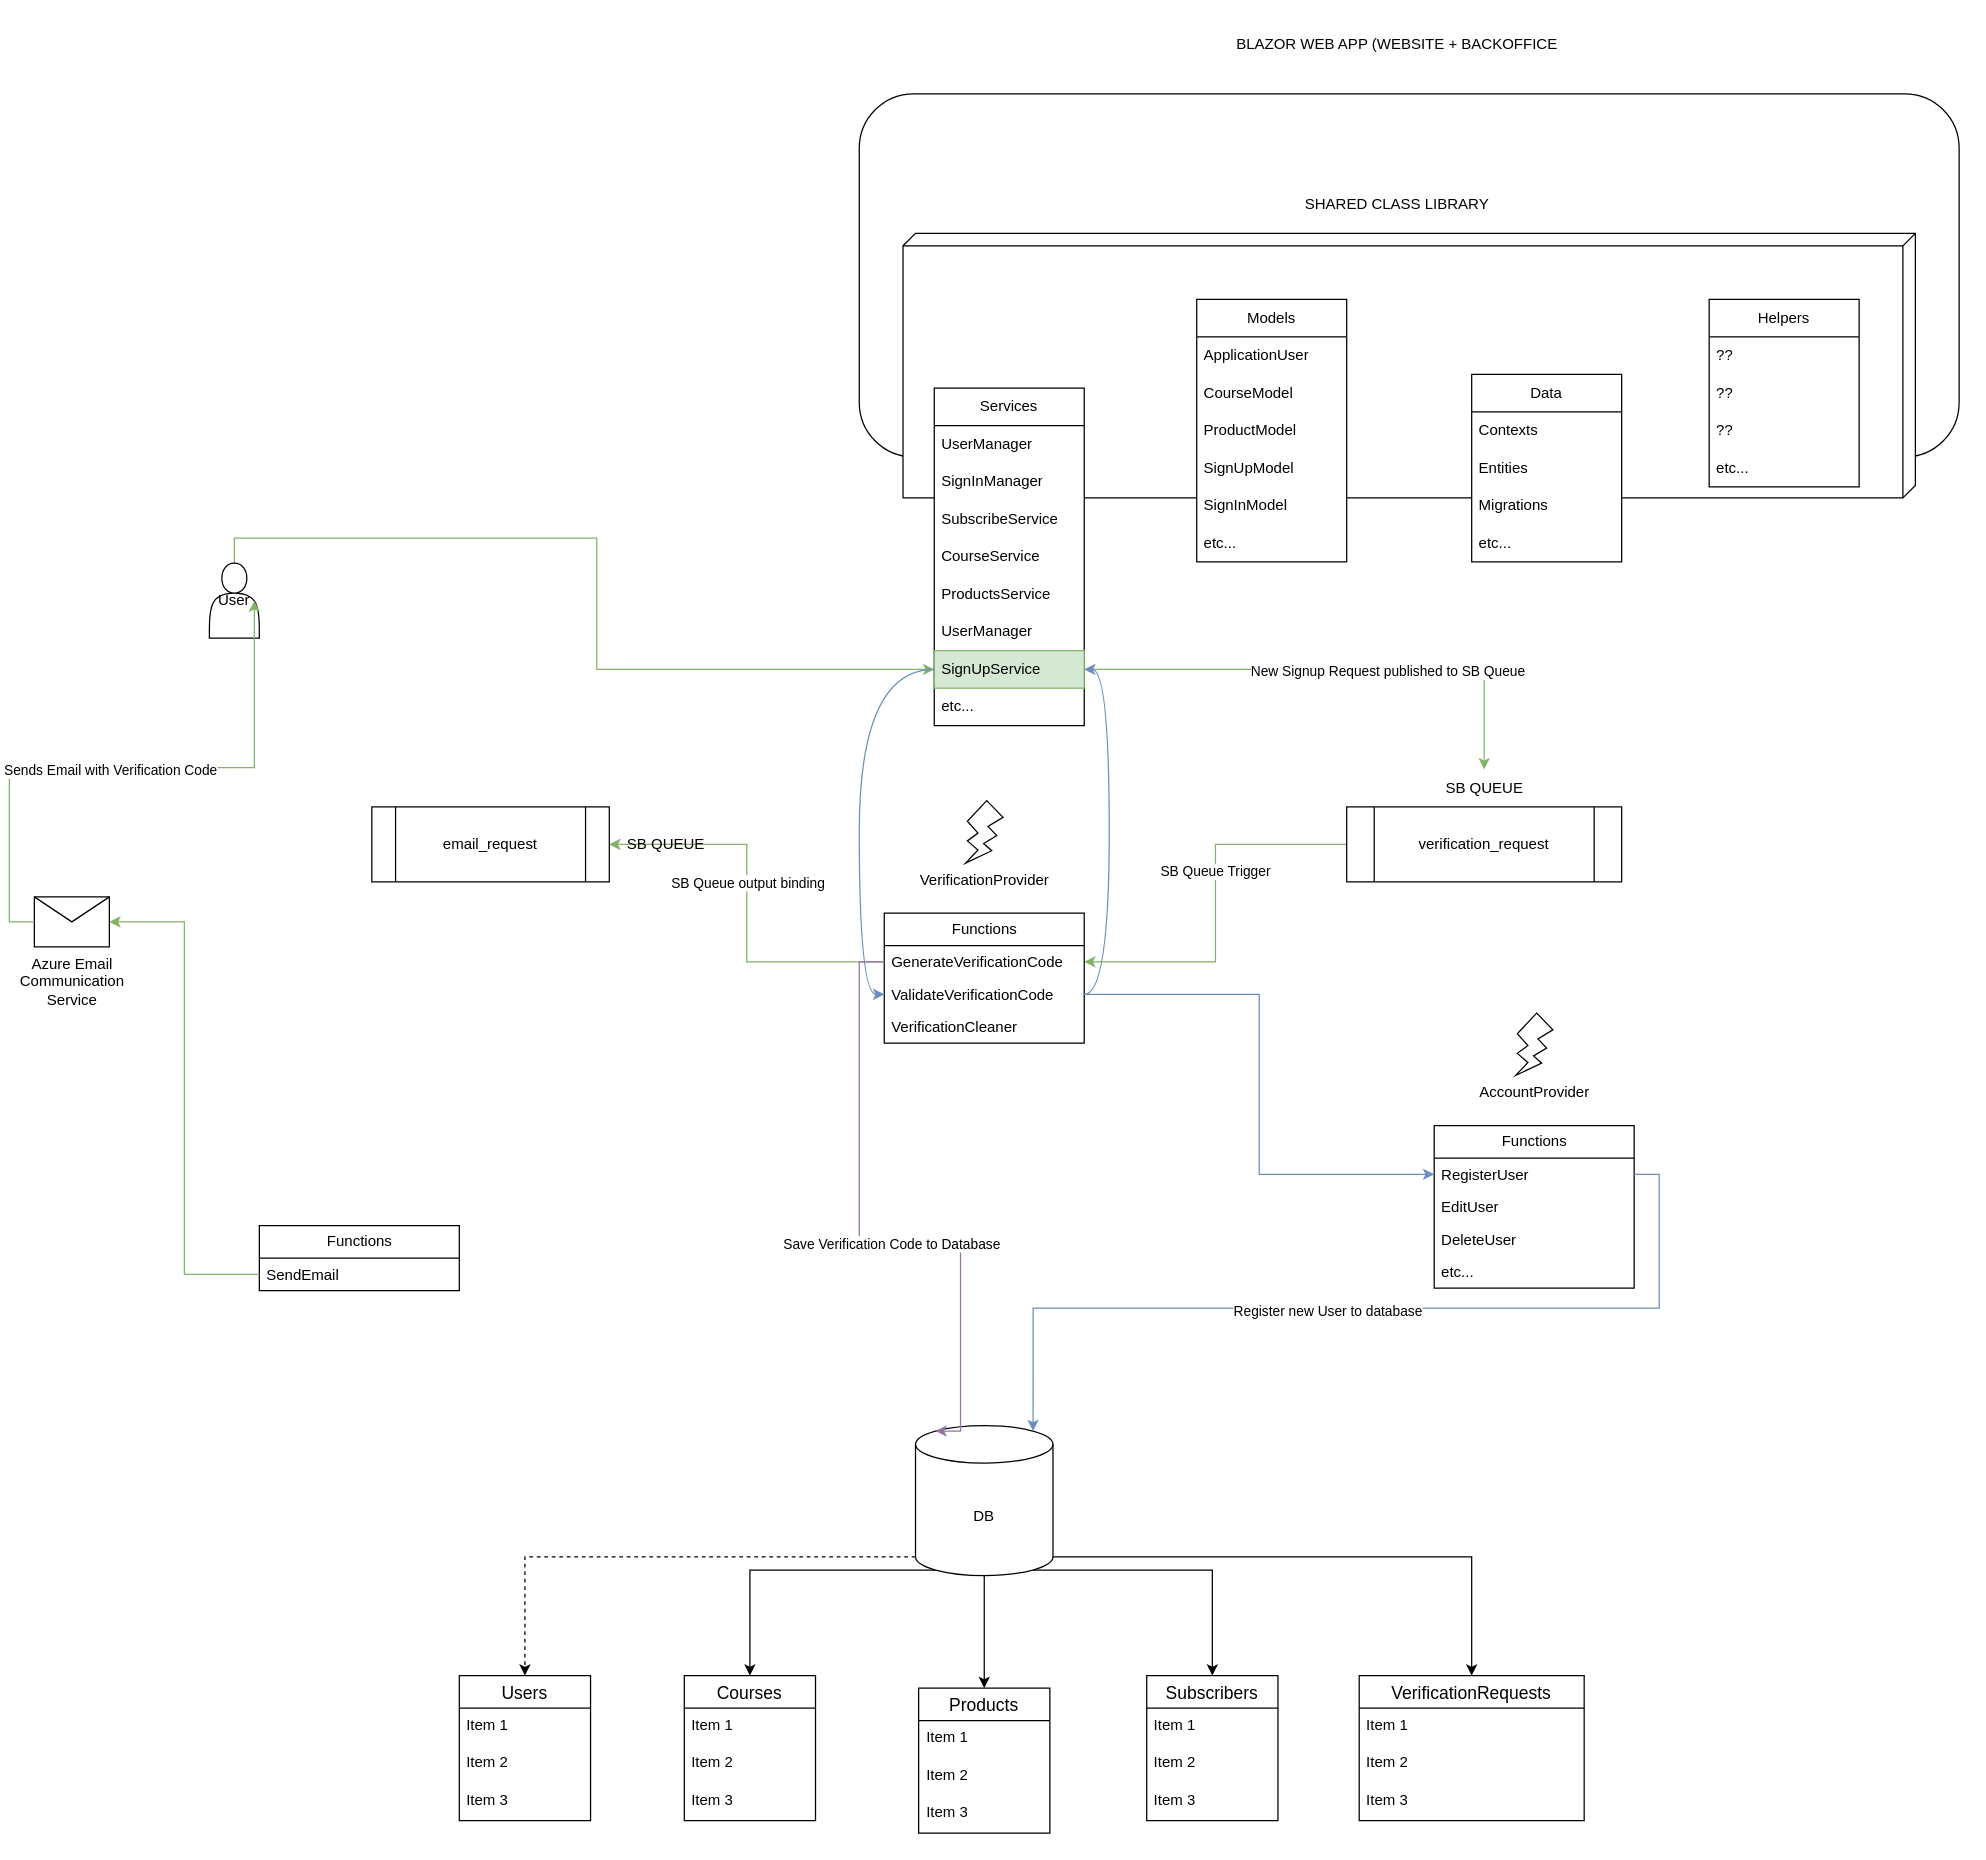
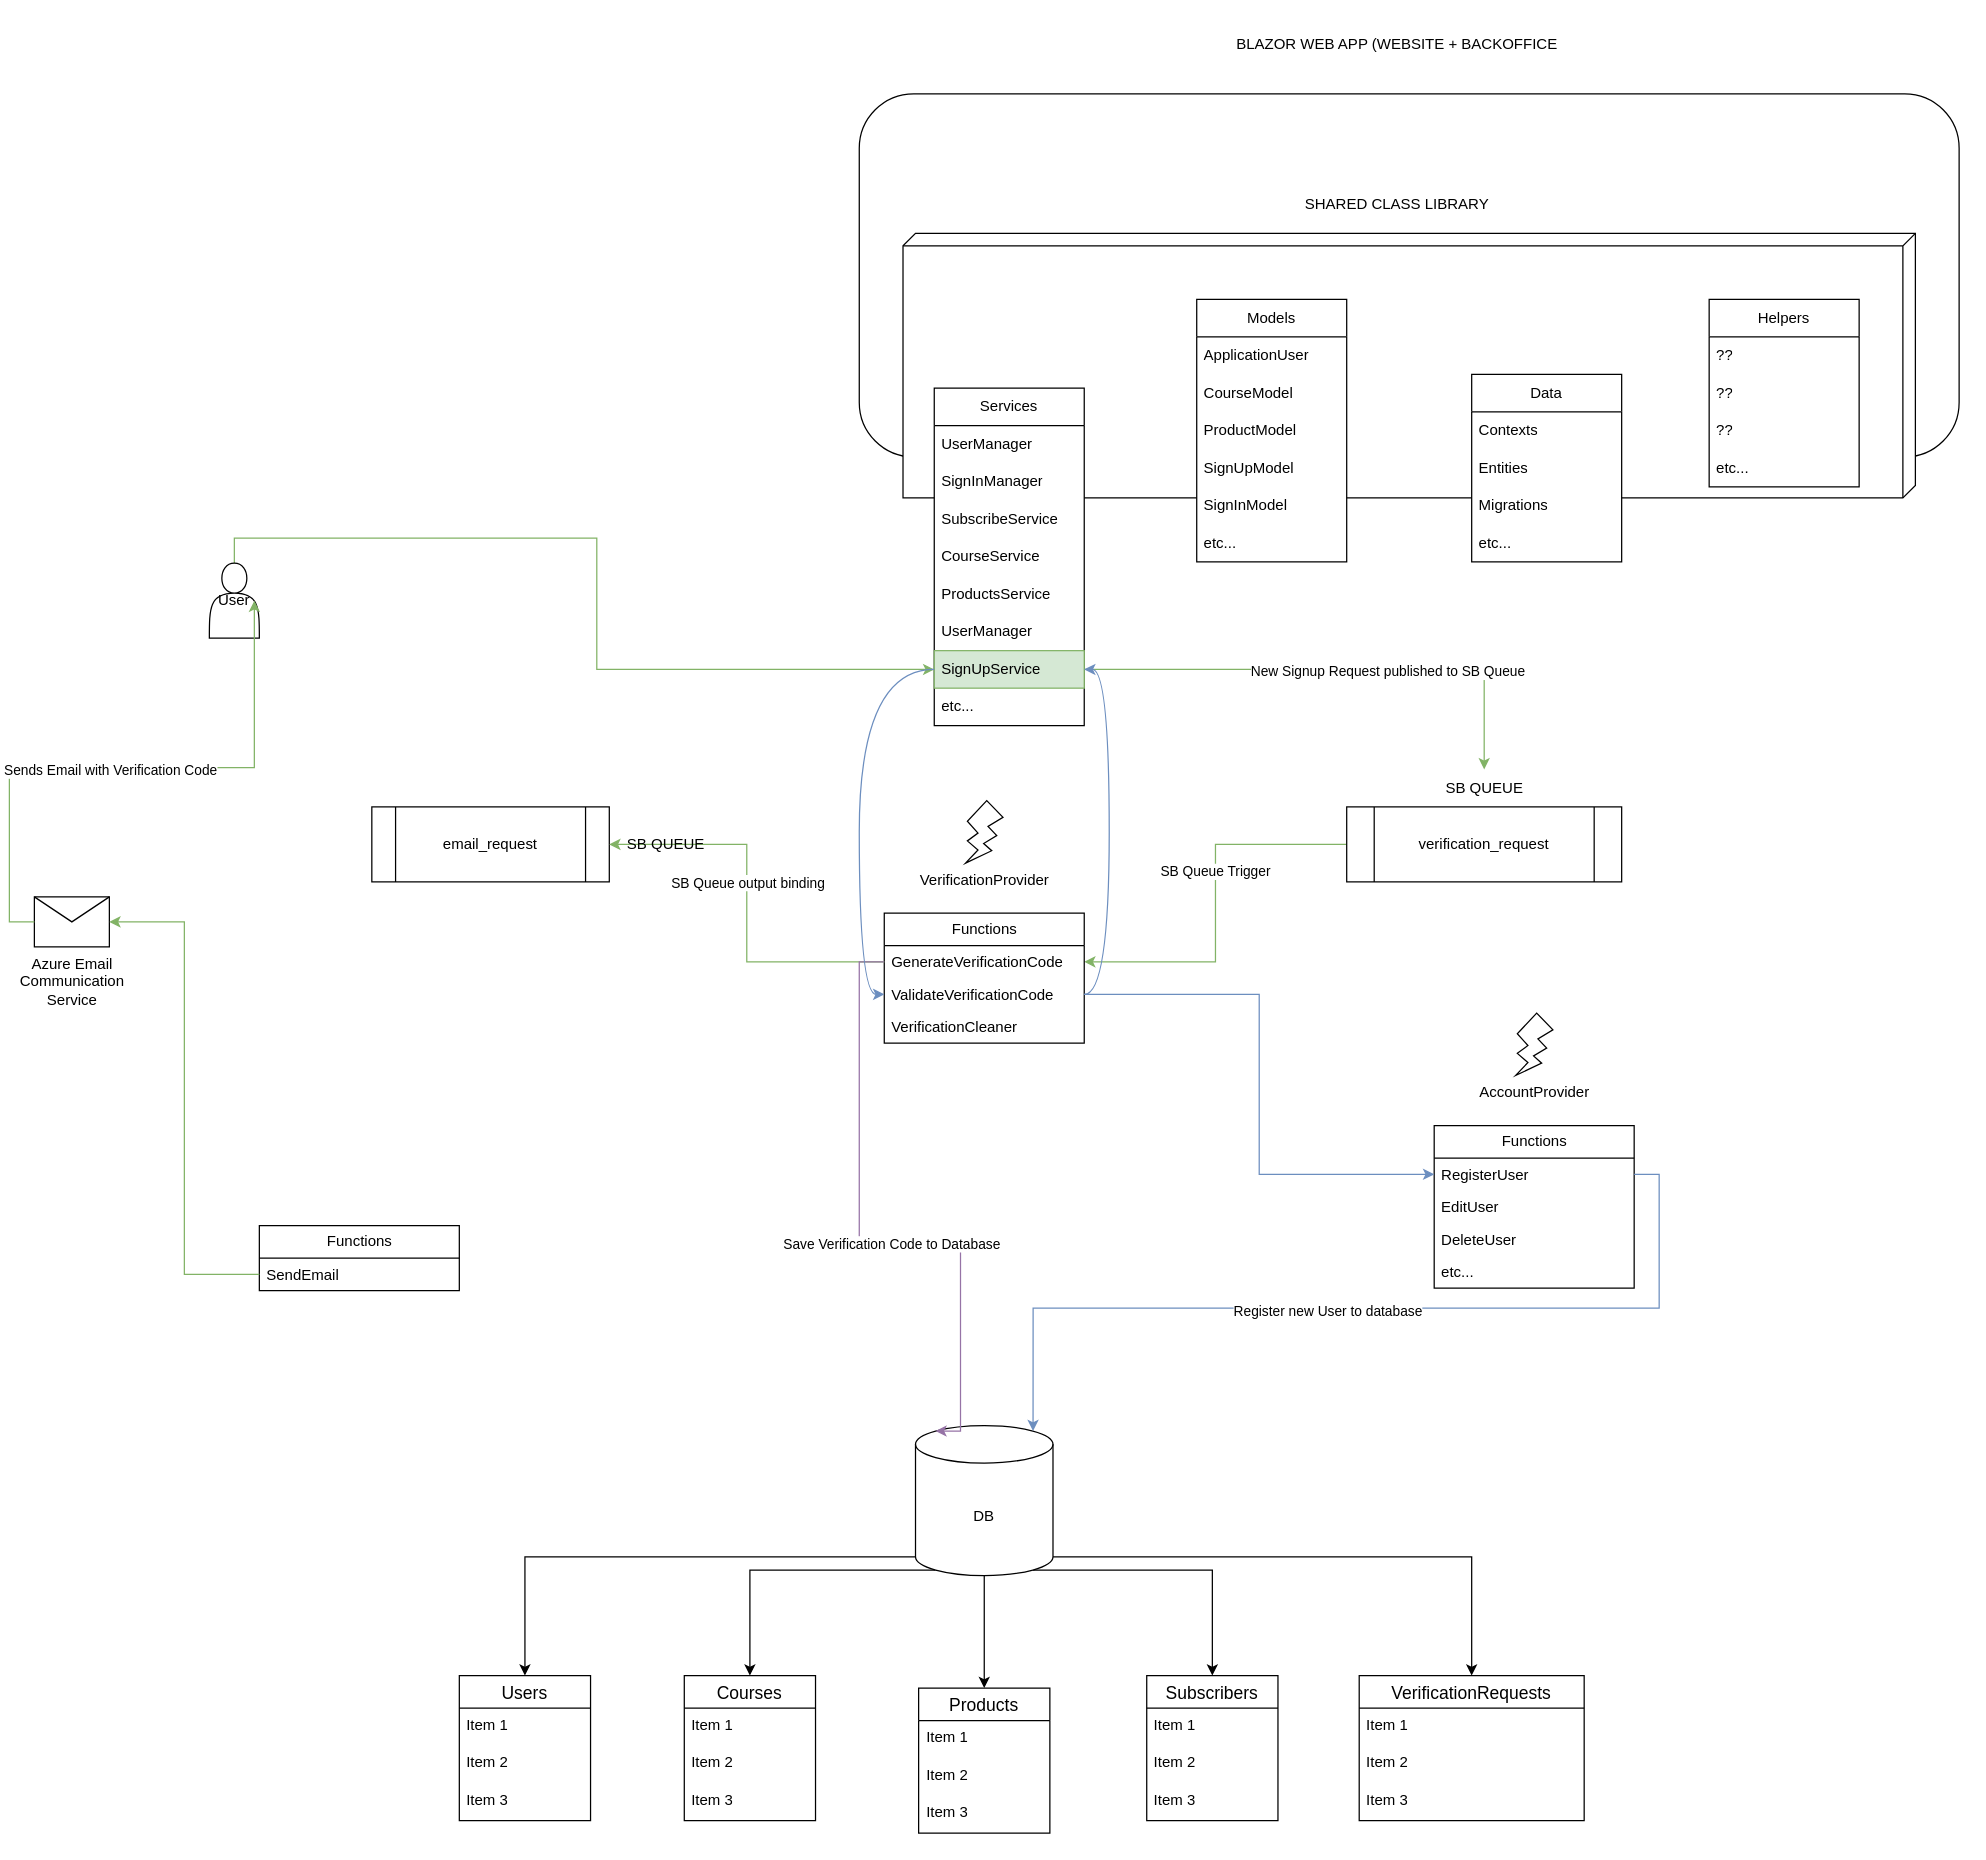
(664, 1557) -> (664, 1557)
